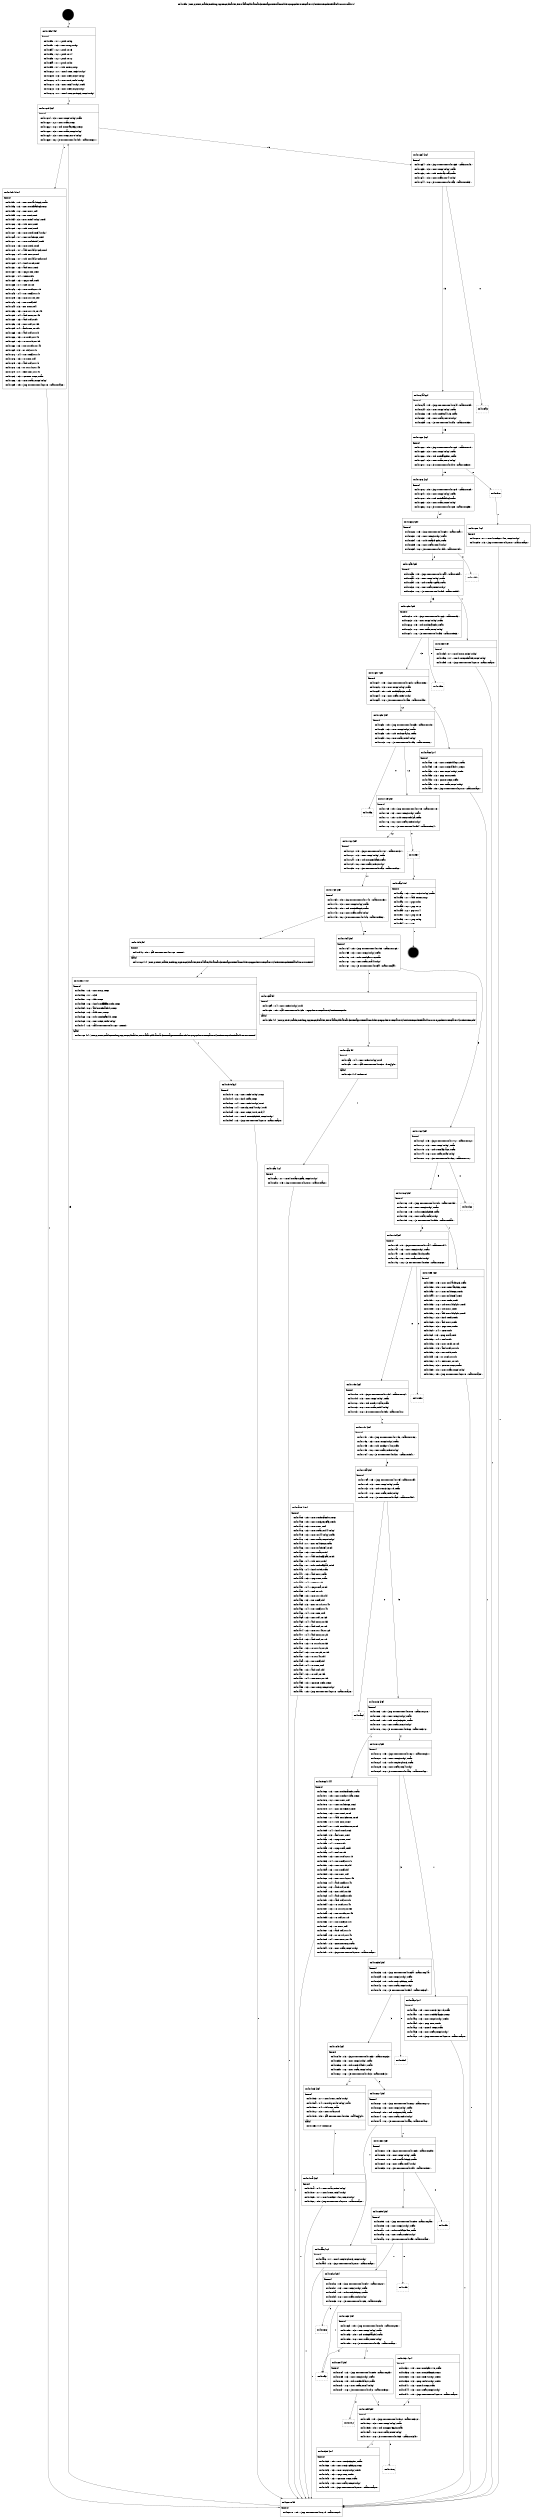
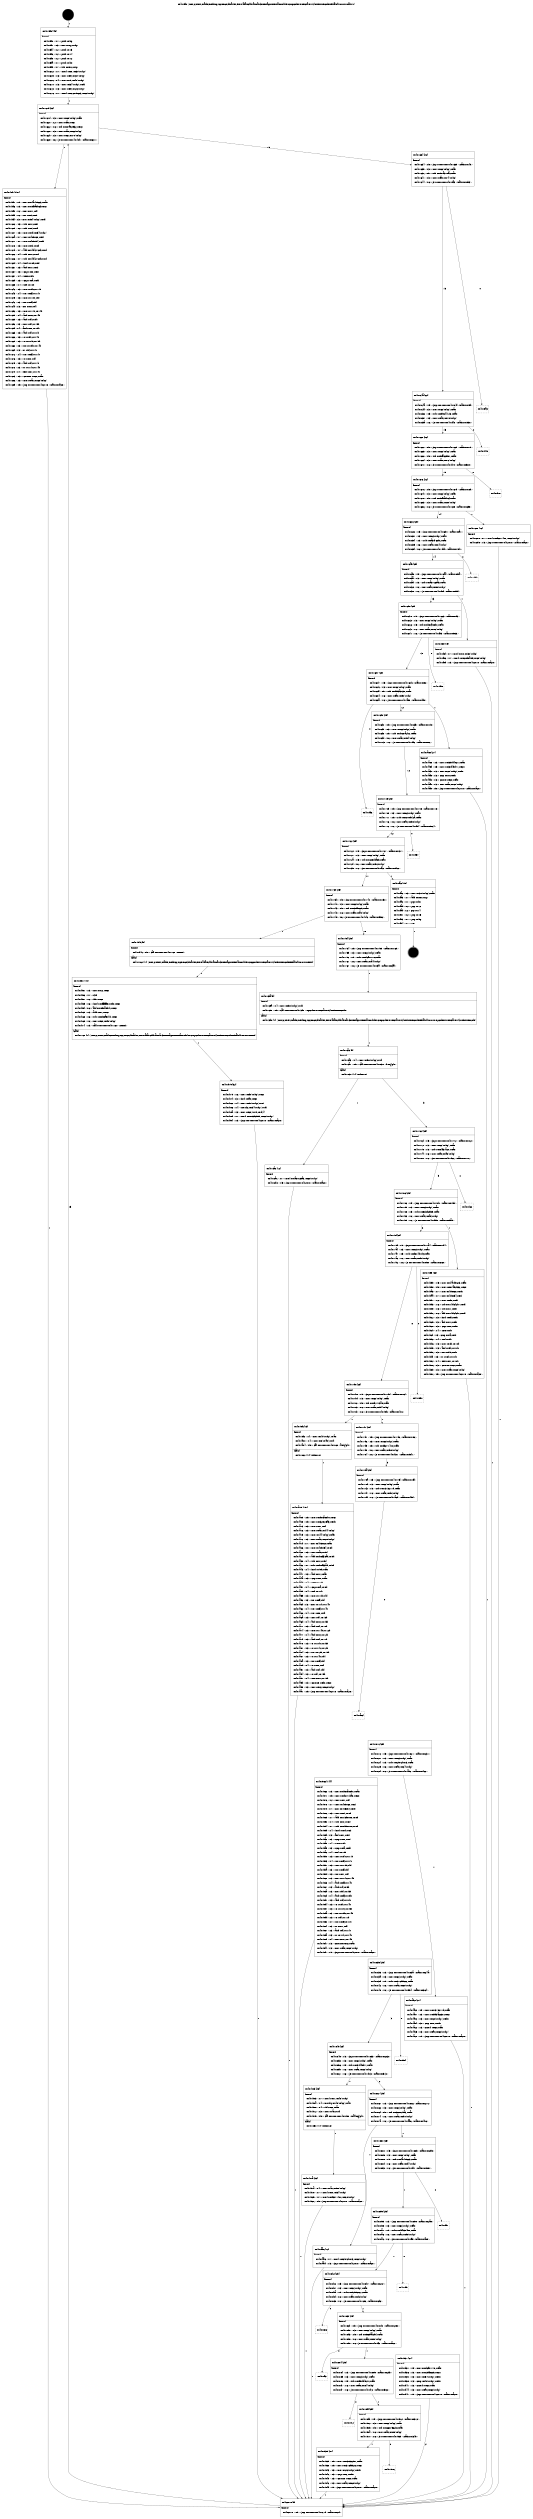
none -> (483, 451)
(497, 510) -> (474, 517)
(434, 557) -> (434, 557)
(383, 777) -> (360, 755)
(413, 868) -> (390, 876)
(482, 1014) -> (404, 1102)
none -> (322, 1441)
(399, 1716) -> none
(400, 1866) -> none
(330, 2338) -> (362, 2308)
(407, 2401) -> (412, 2474)
none -> (324, 2494)
